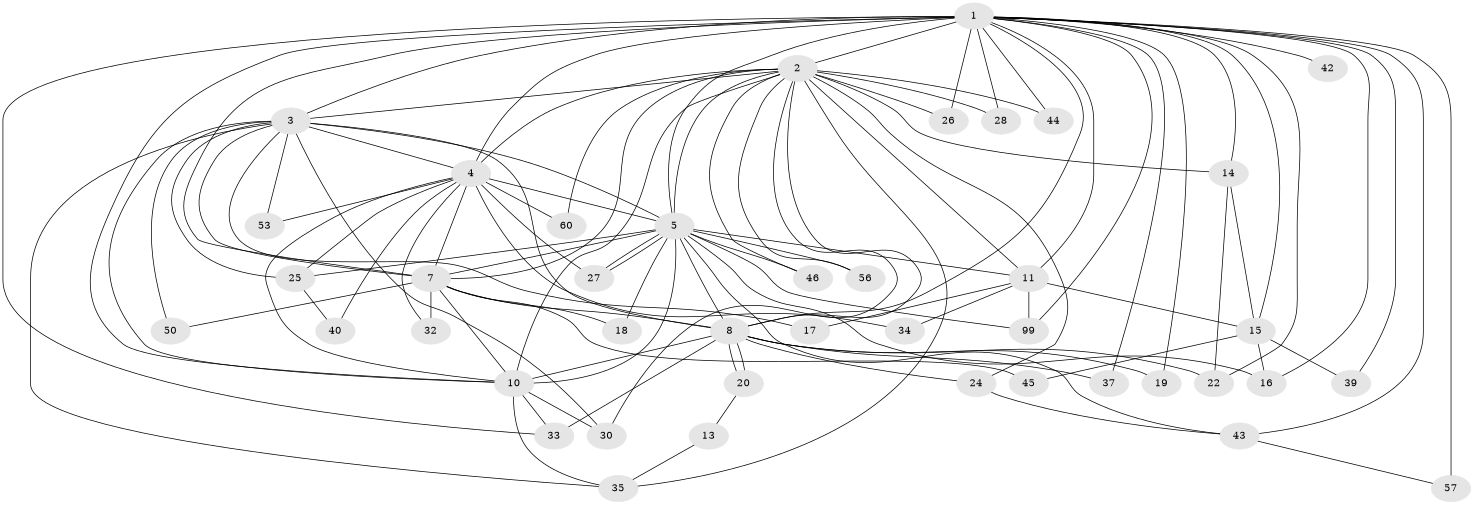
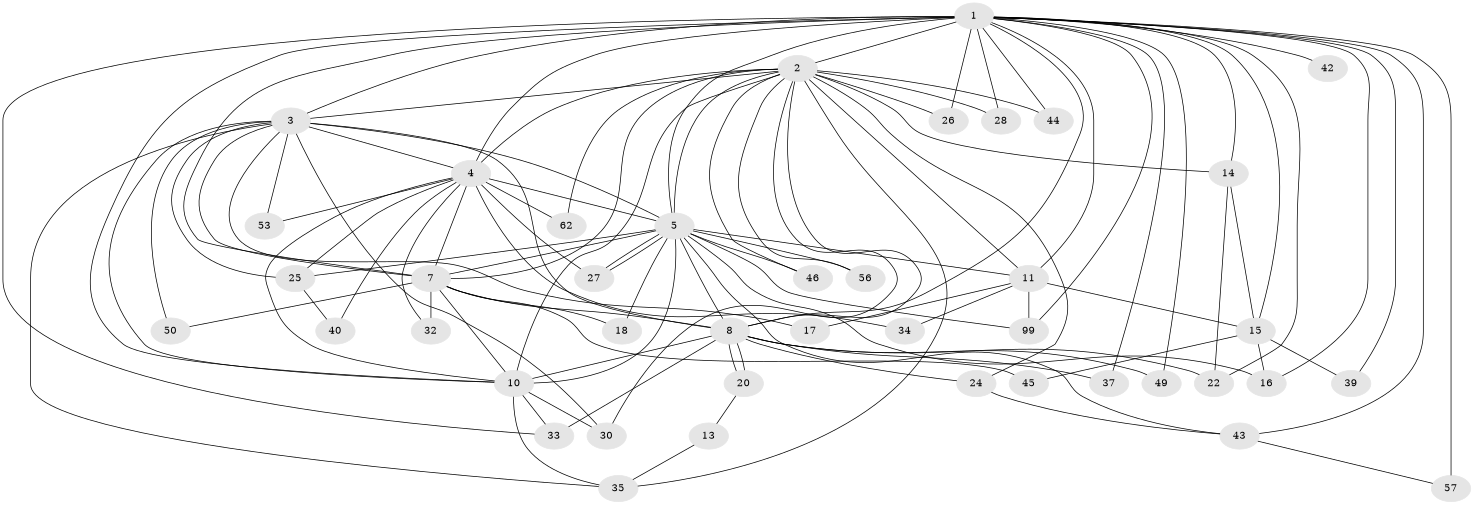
(567, 226) -> (567, 226)
(1162, 384) -> (1162, 384)
